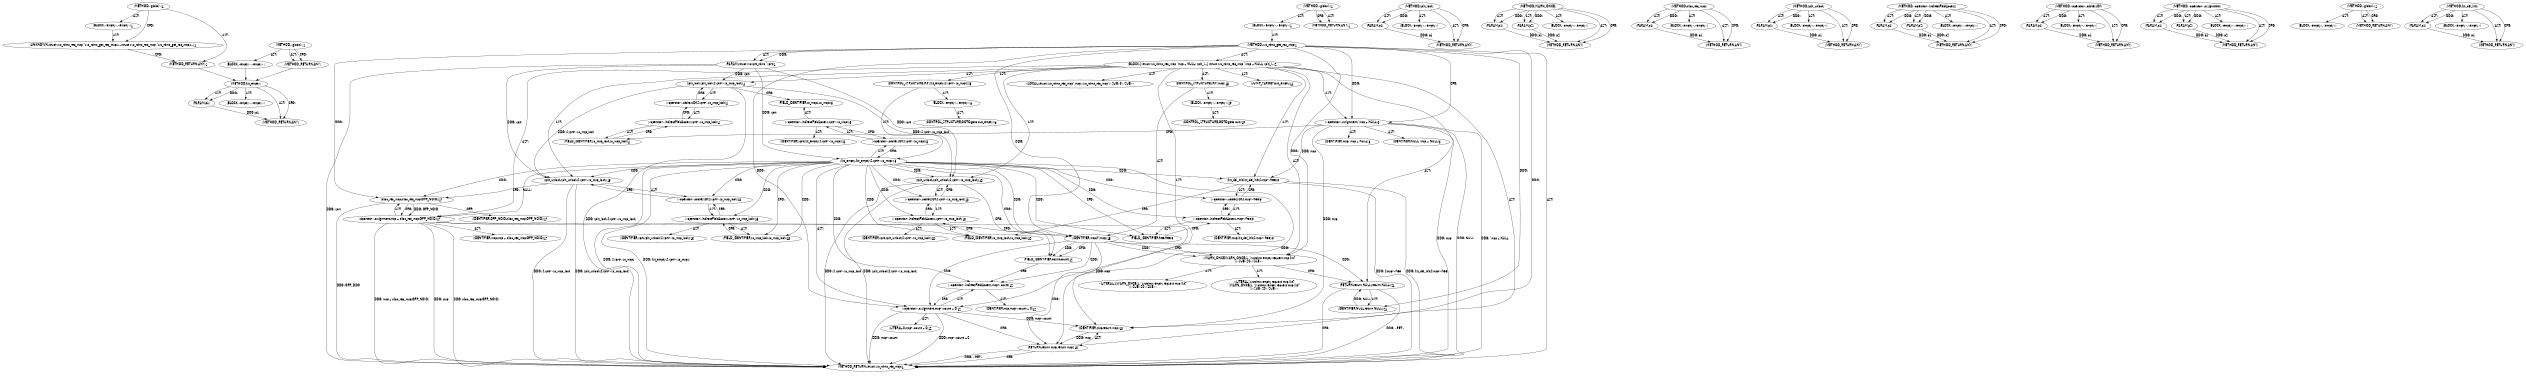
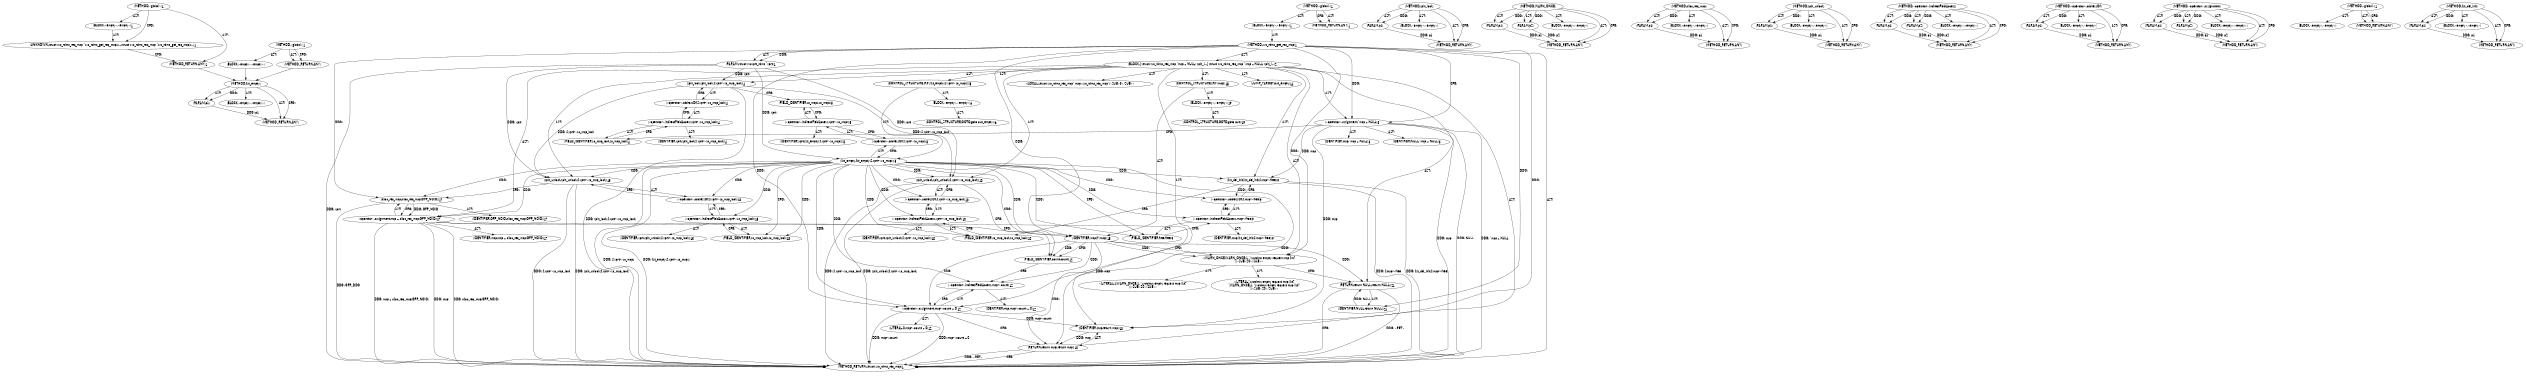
none -> (813, 112)
none -> (692, 142)
(528, 190) -> (528, 190)
(1242, 190) -> (1242, 190)
(470, 210) -> (470, 210)
(821, 229) -> (821, 229)
